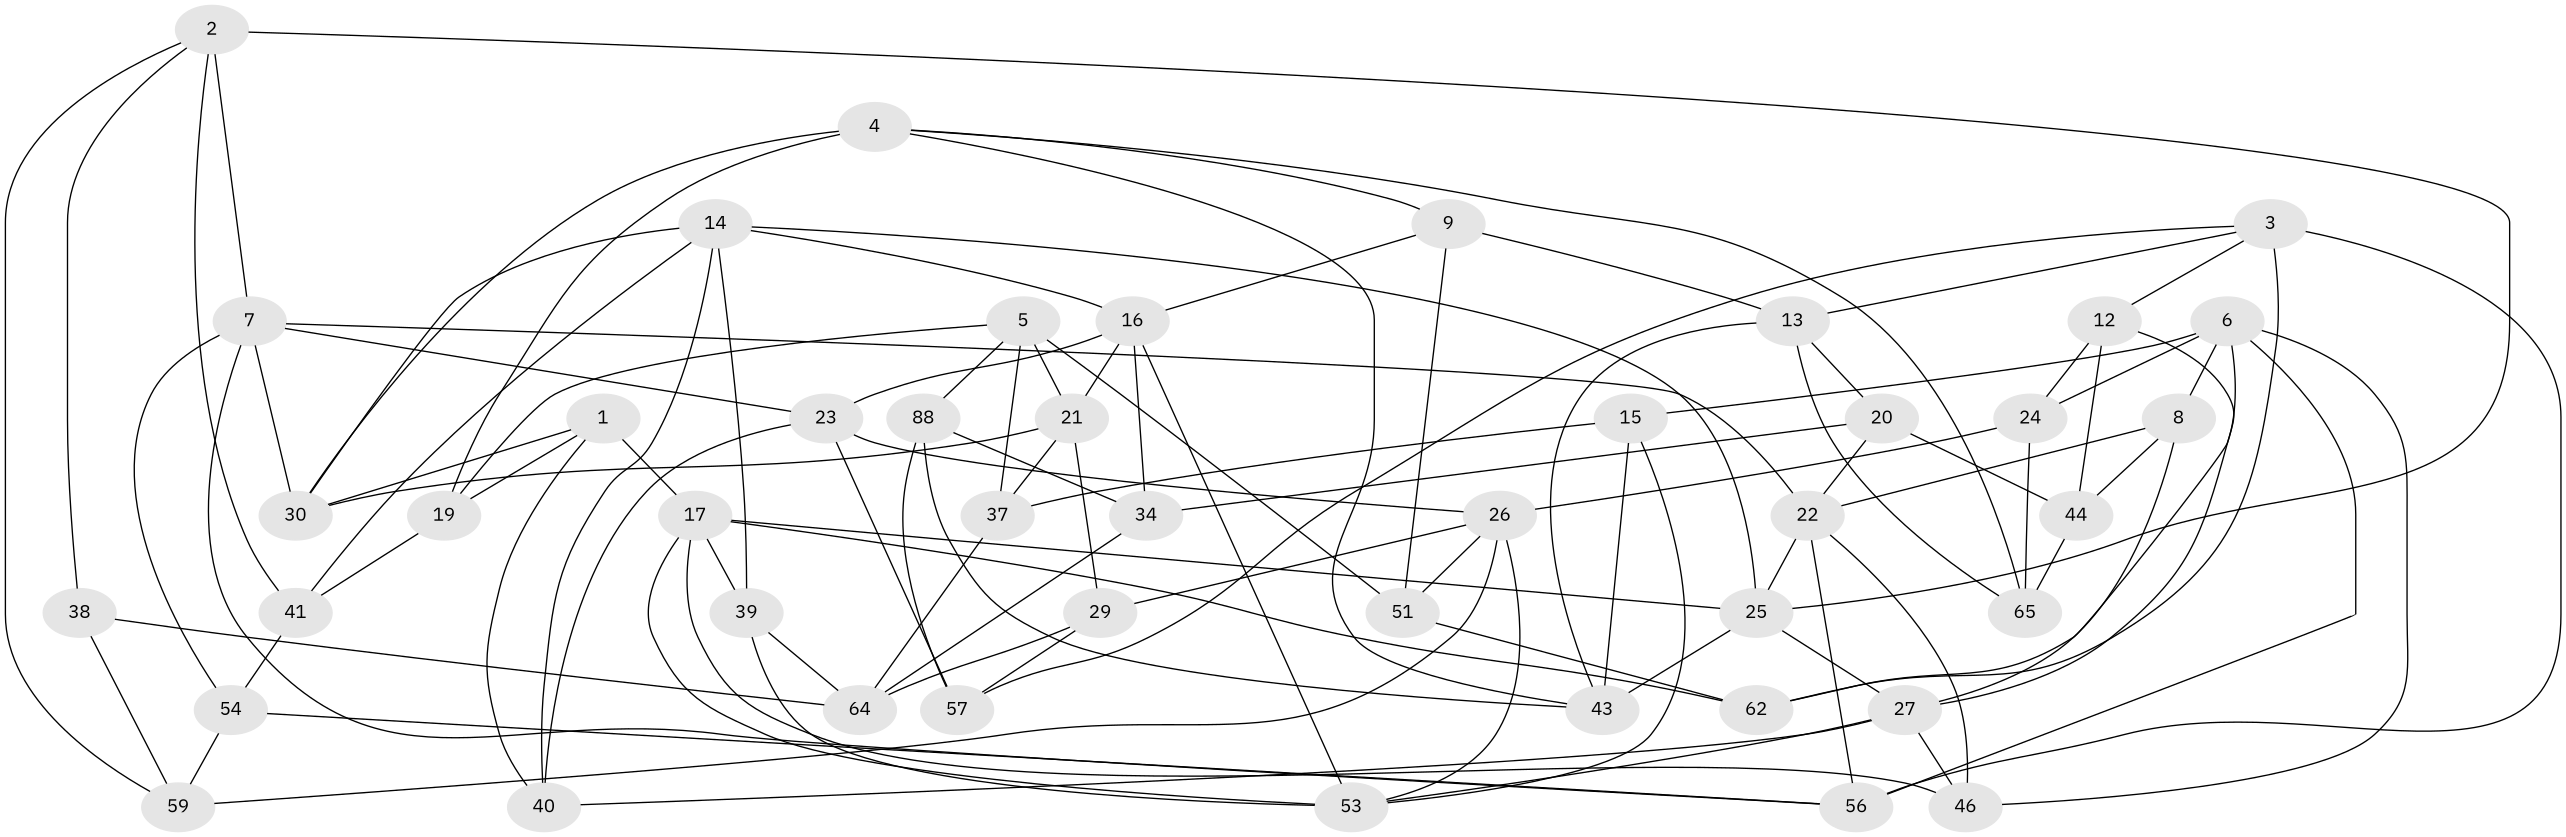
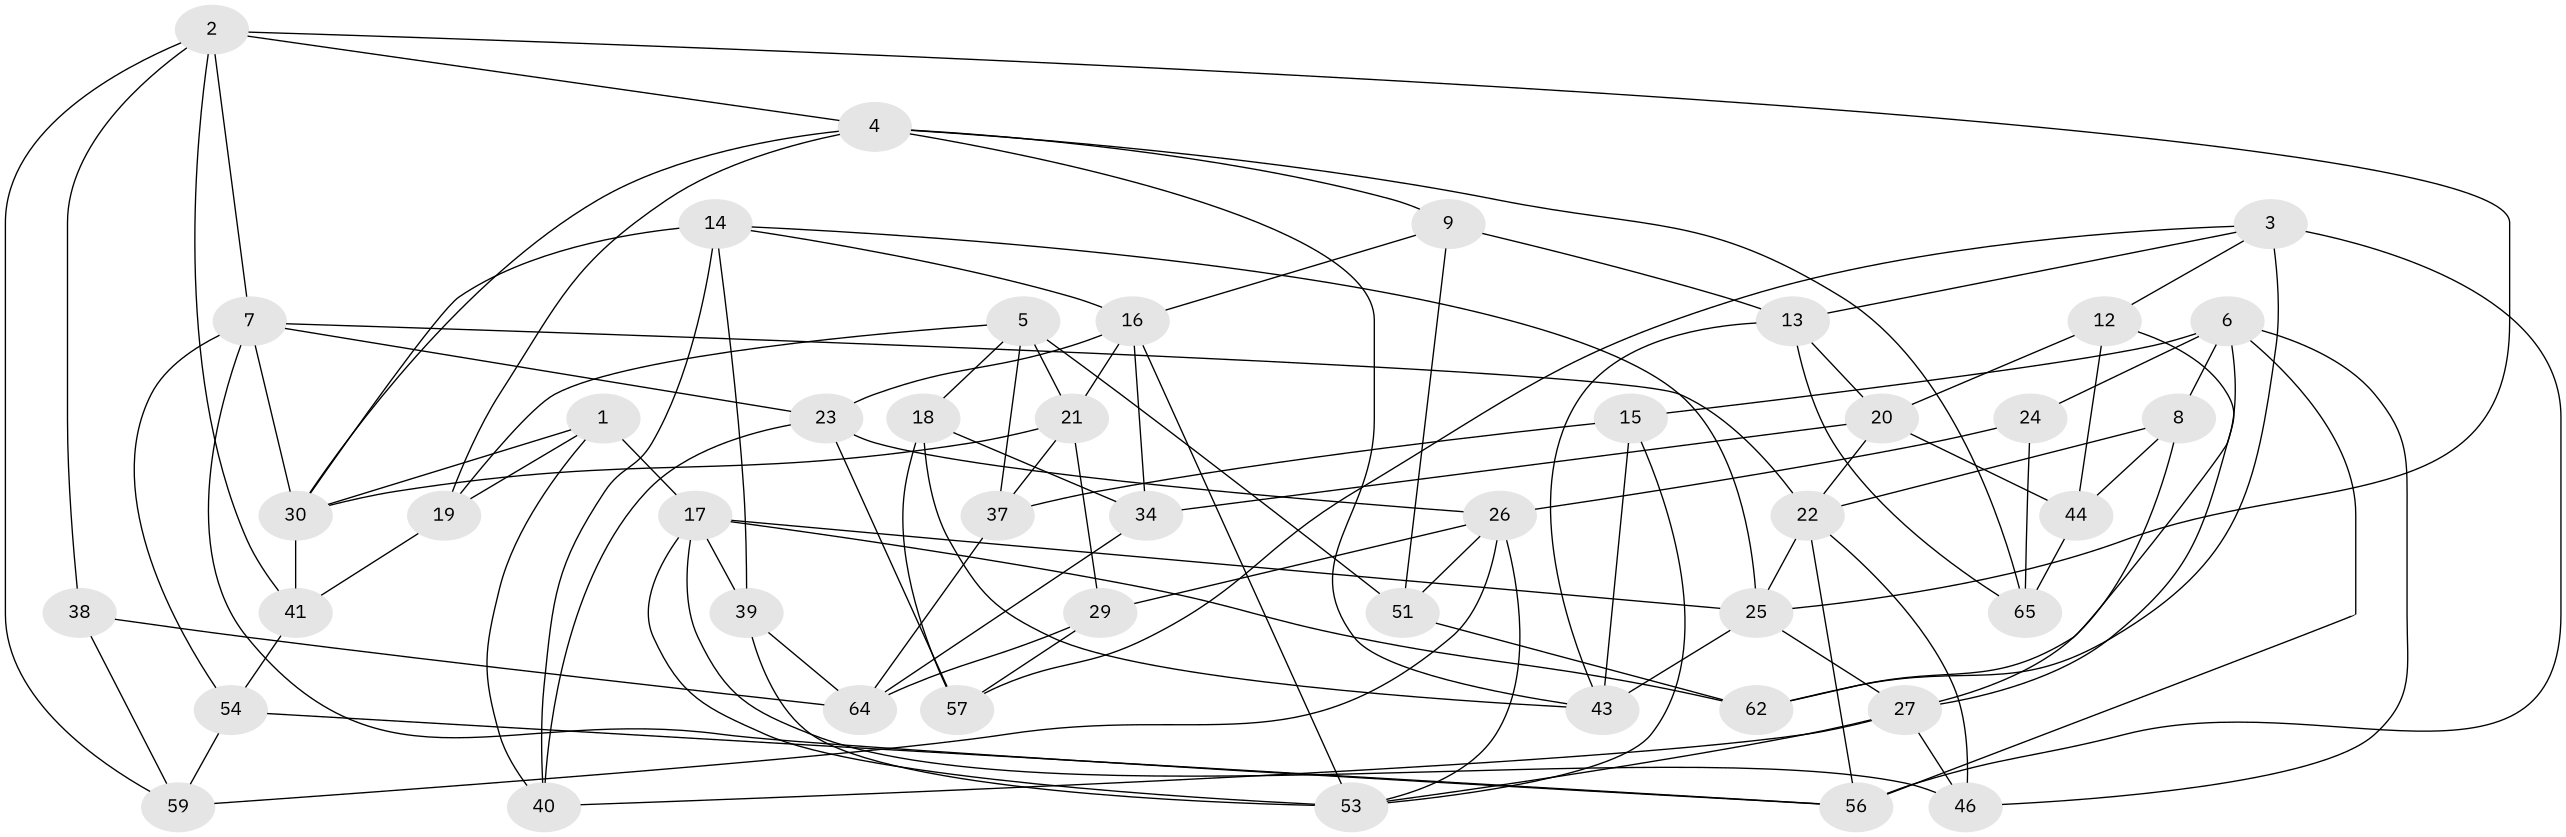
none -> (543, 78)
(2067, 370) -> (2018, 360)
(479, 411) -> (296, 564)
(923, 418) -> (923, 418)
